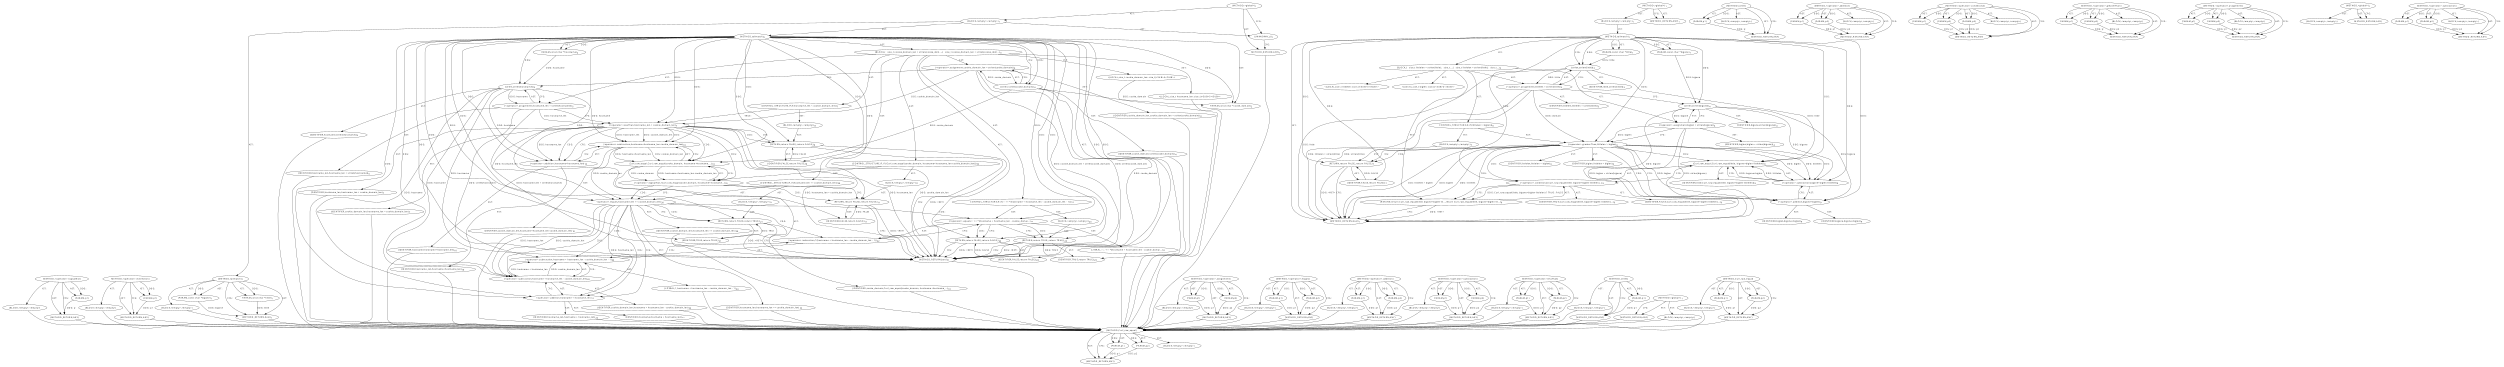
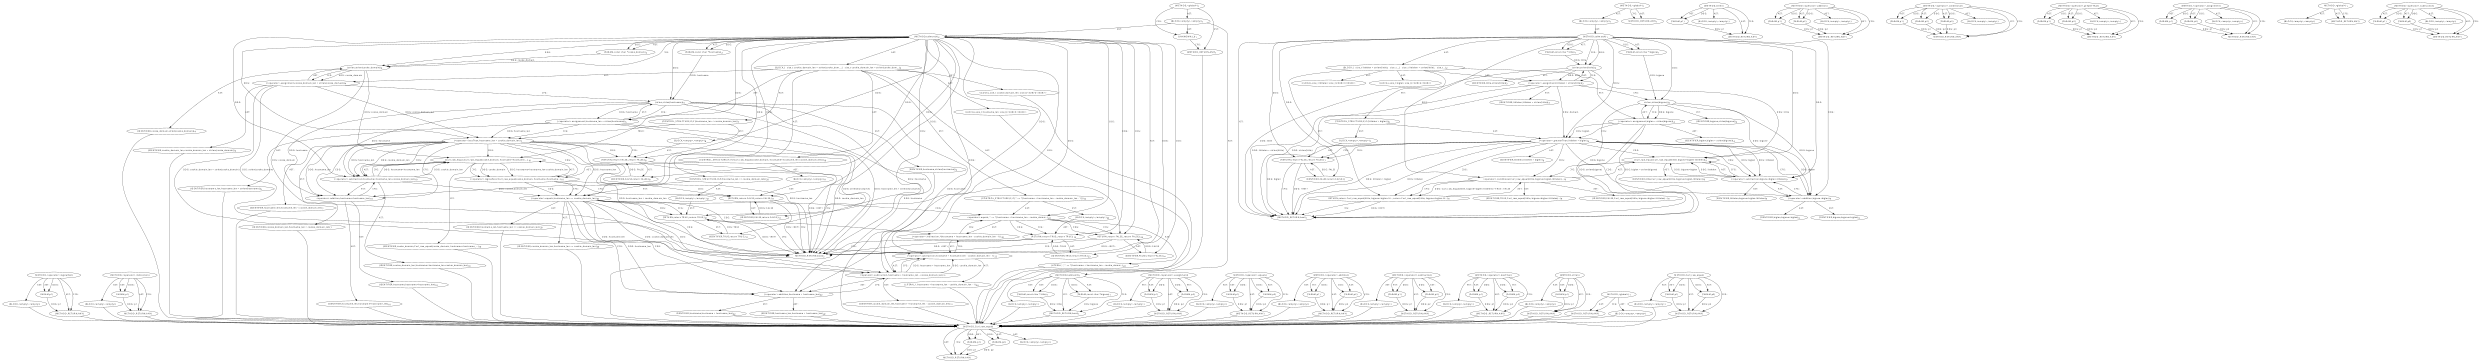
(1115, 99) -> (494, 60)
(1593, 164) -> none
none -> (1741, 198)
